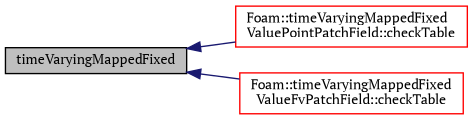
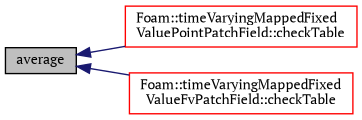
(96, 61) -> (41, 61)
